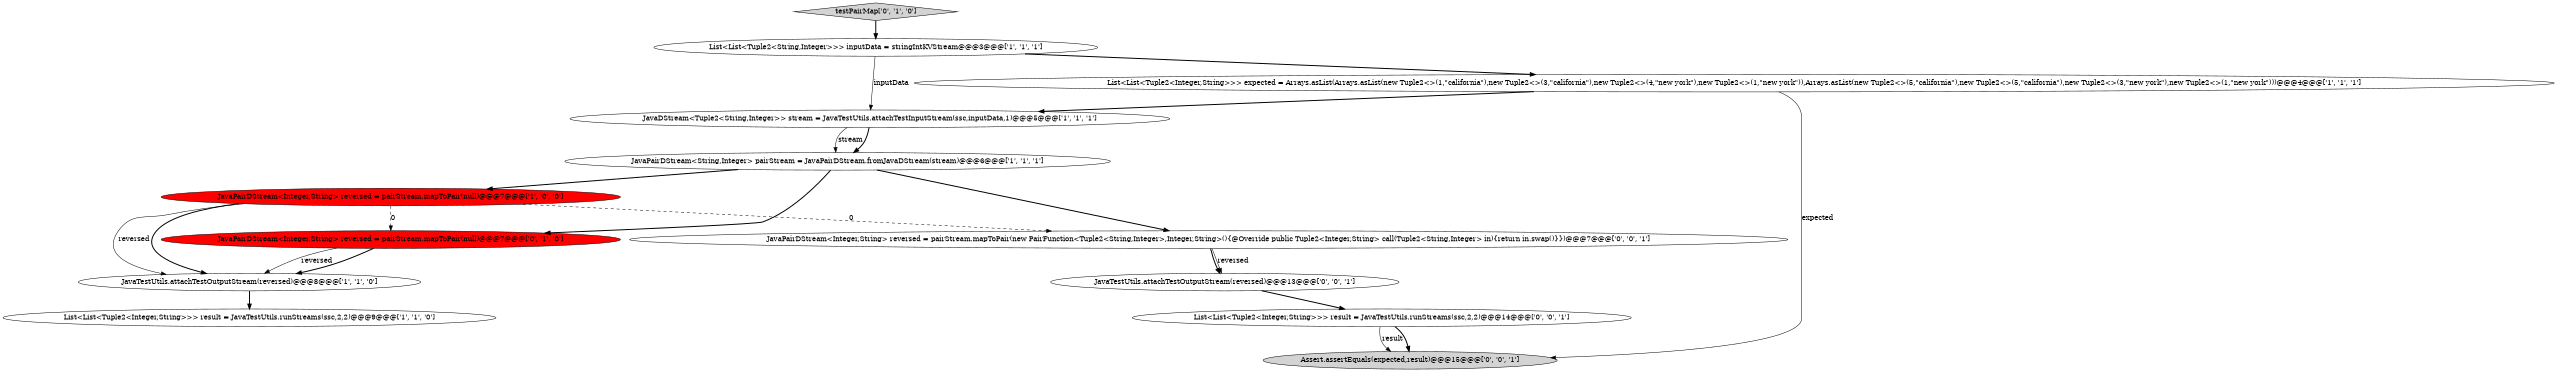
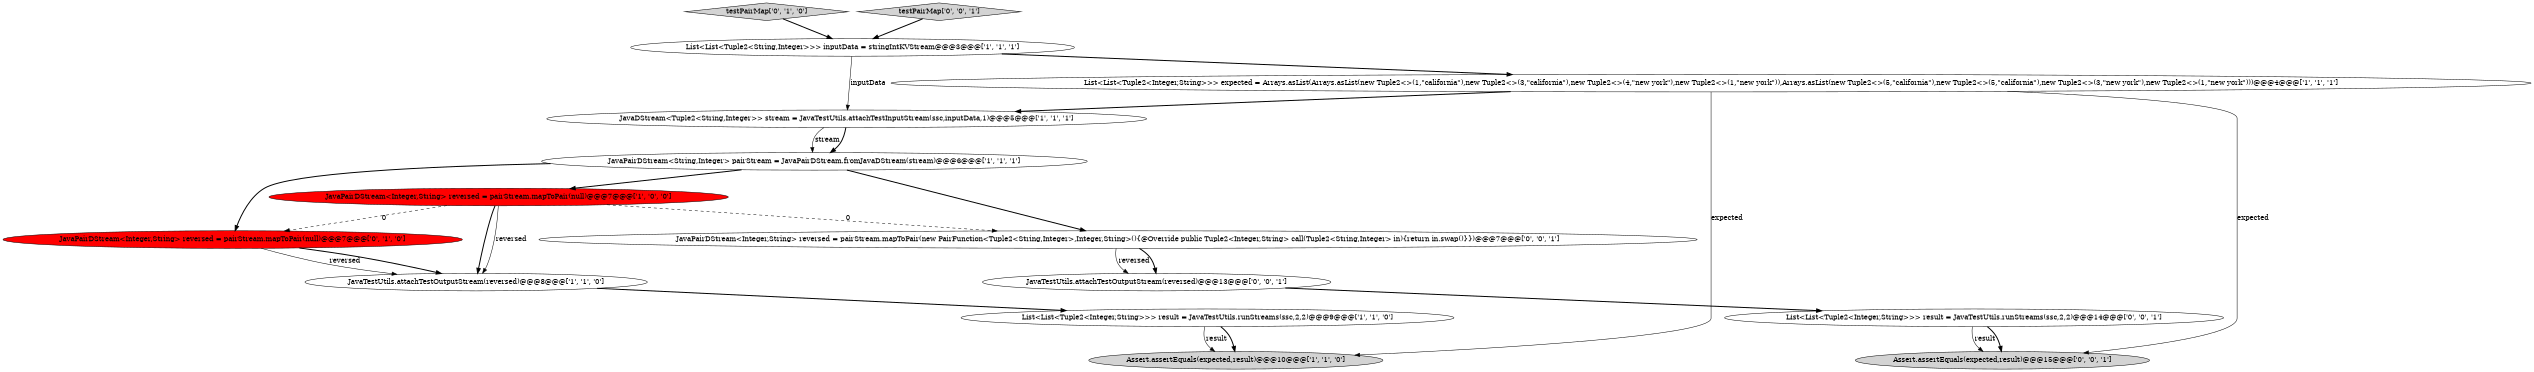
none -> (939, 12)
none -> (1236, 360)
